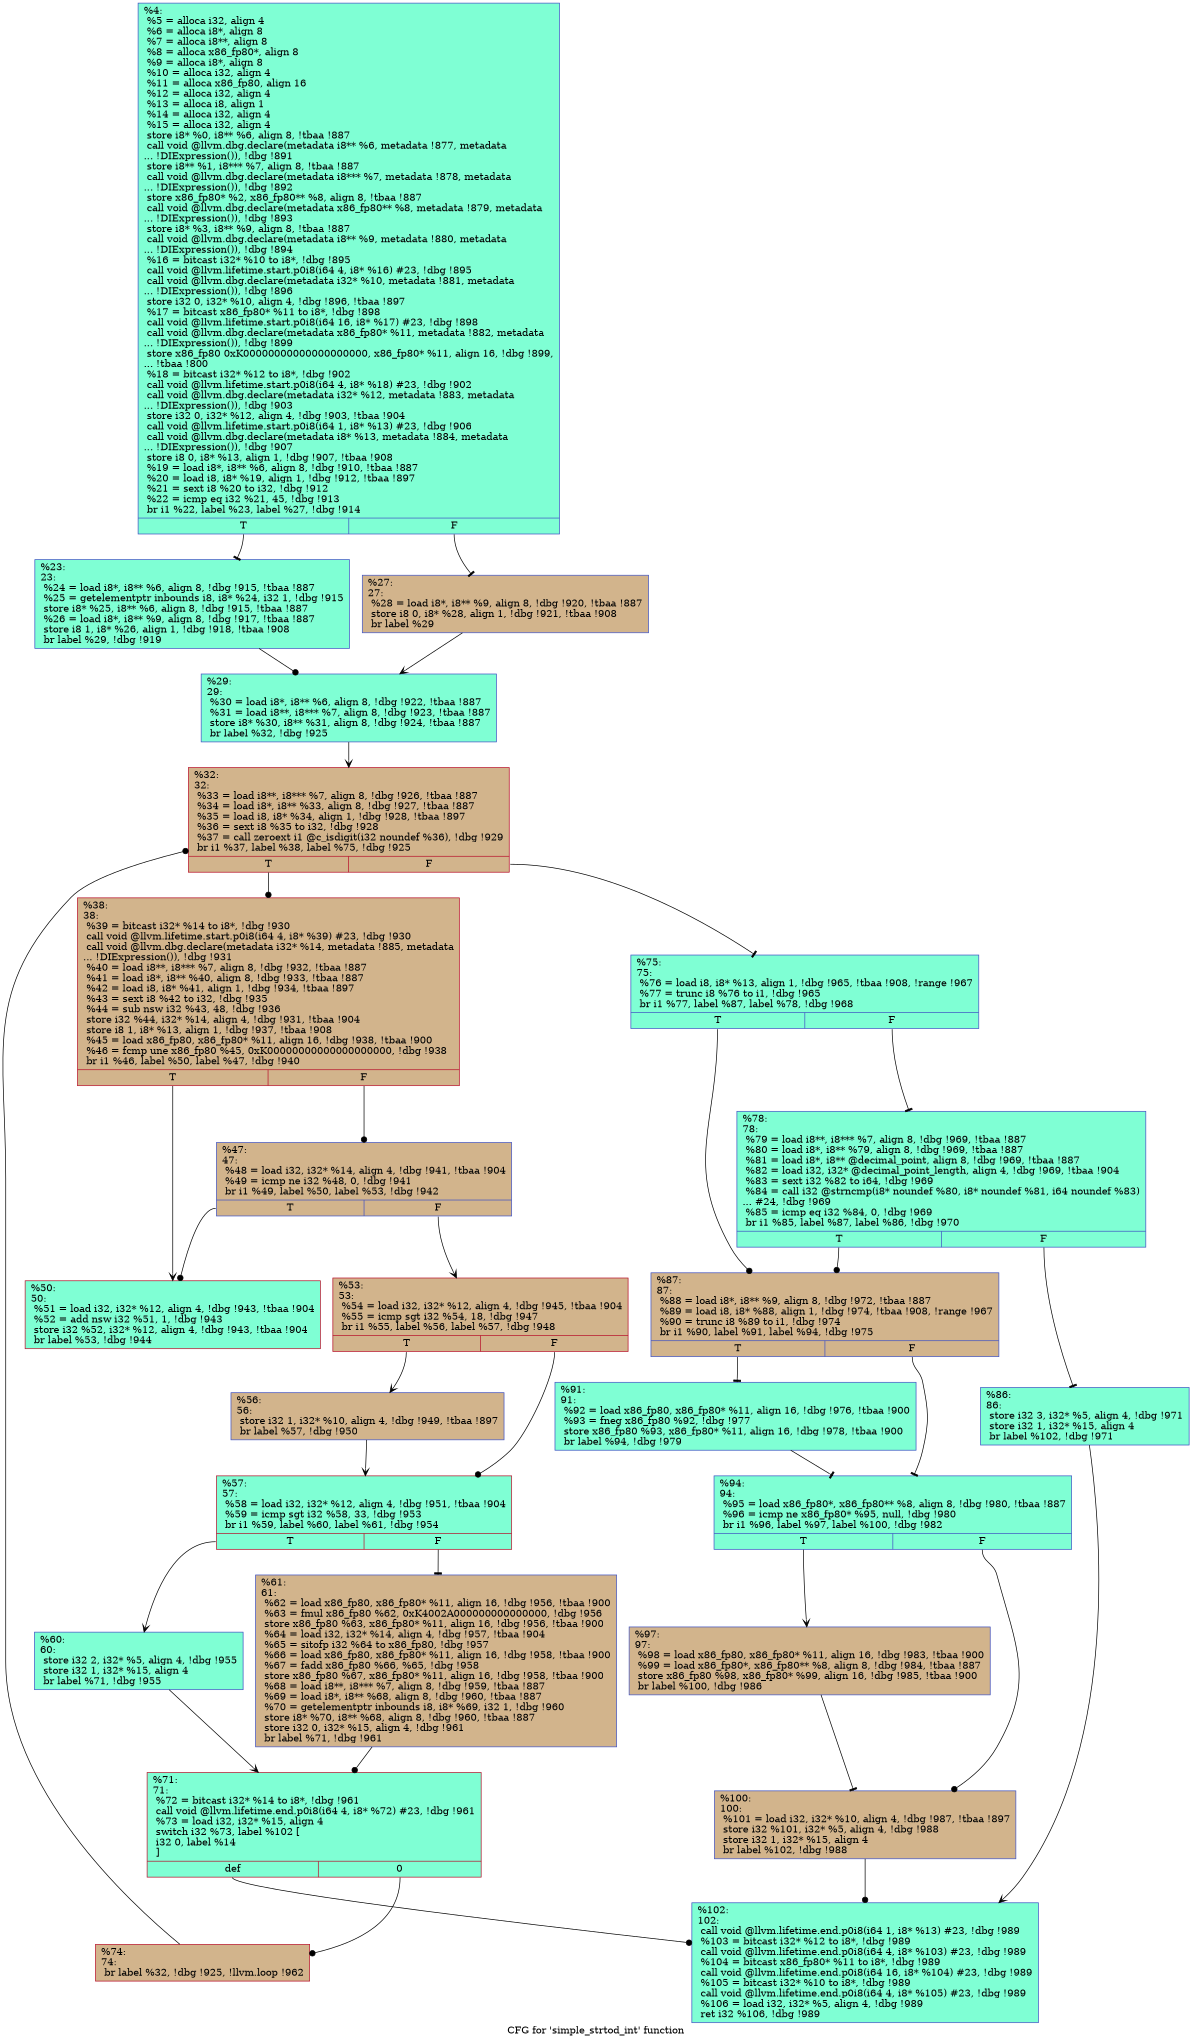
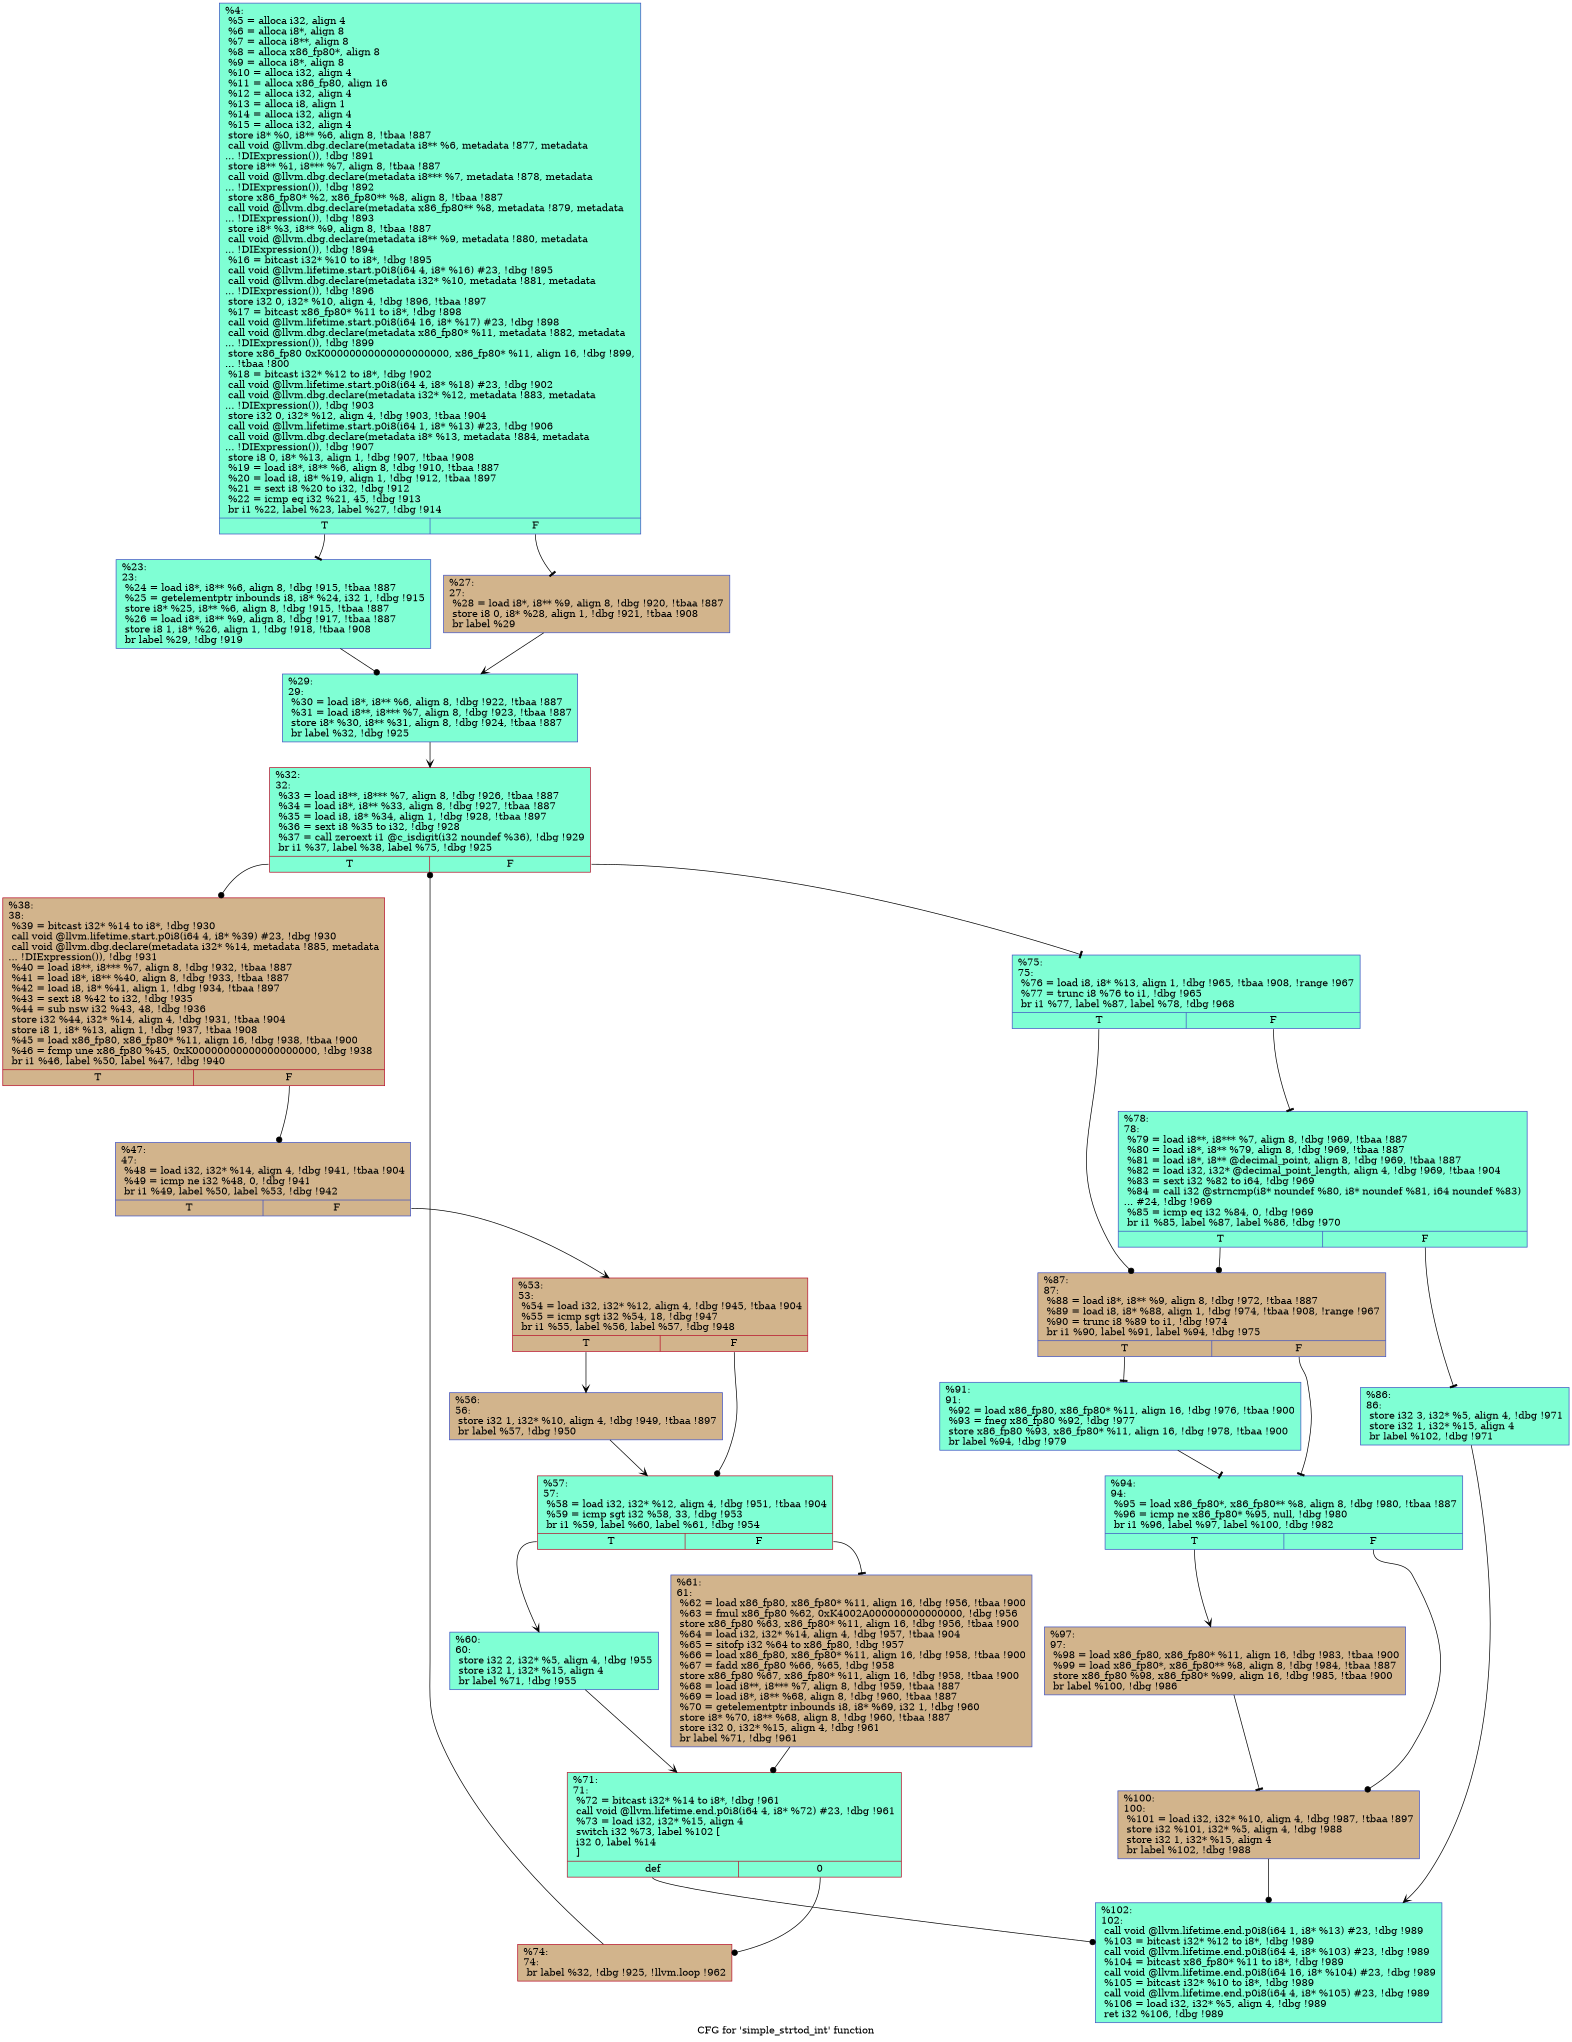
(349, 820) -> (430, 820)
(173, 1315) -> none
